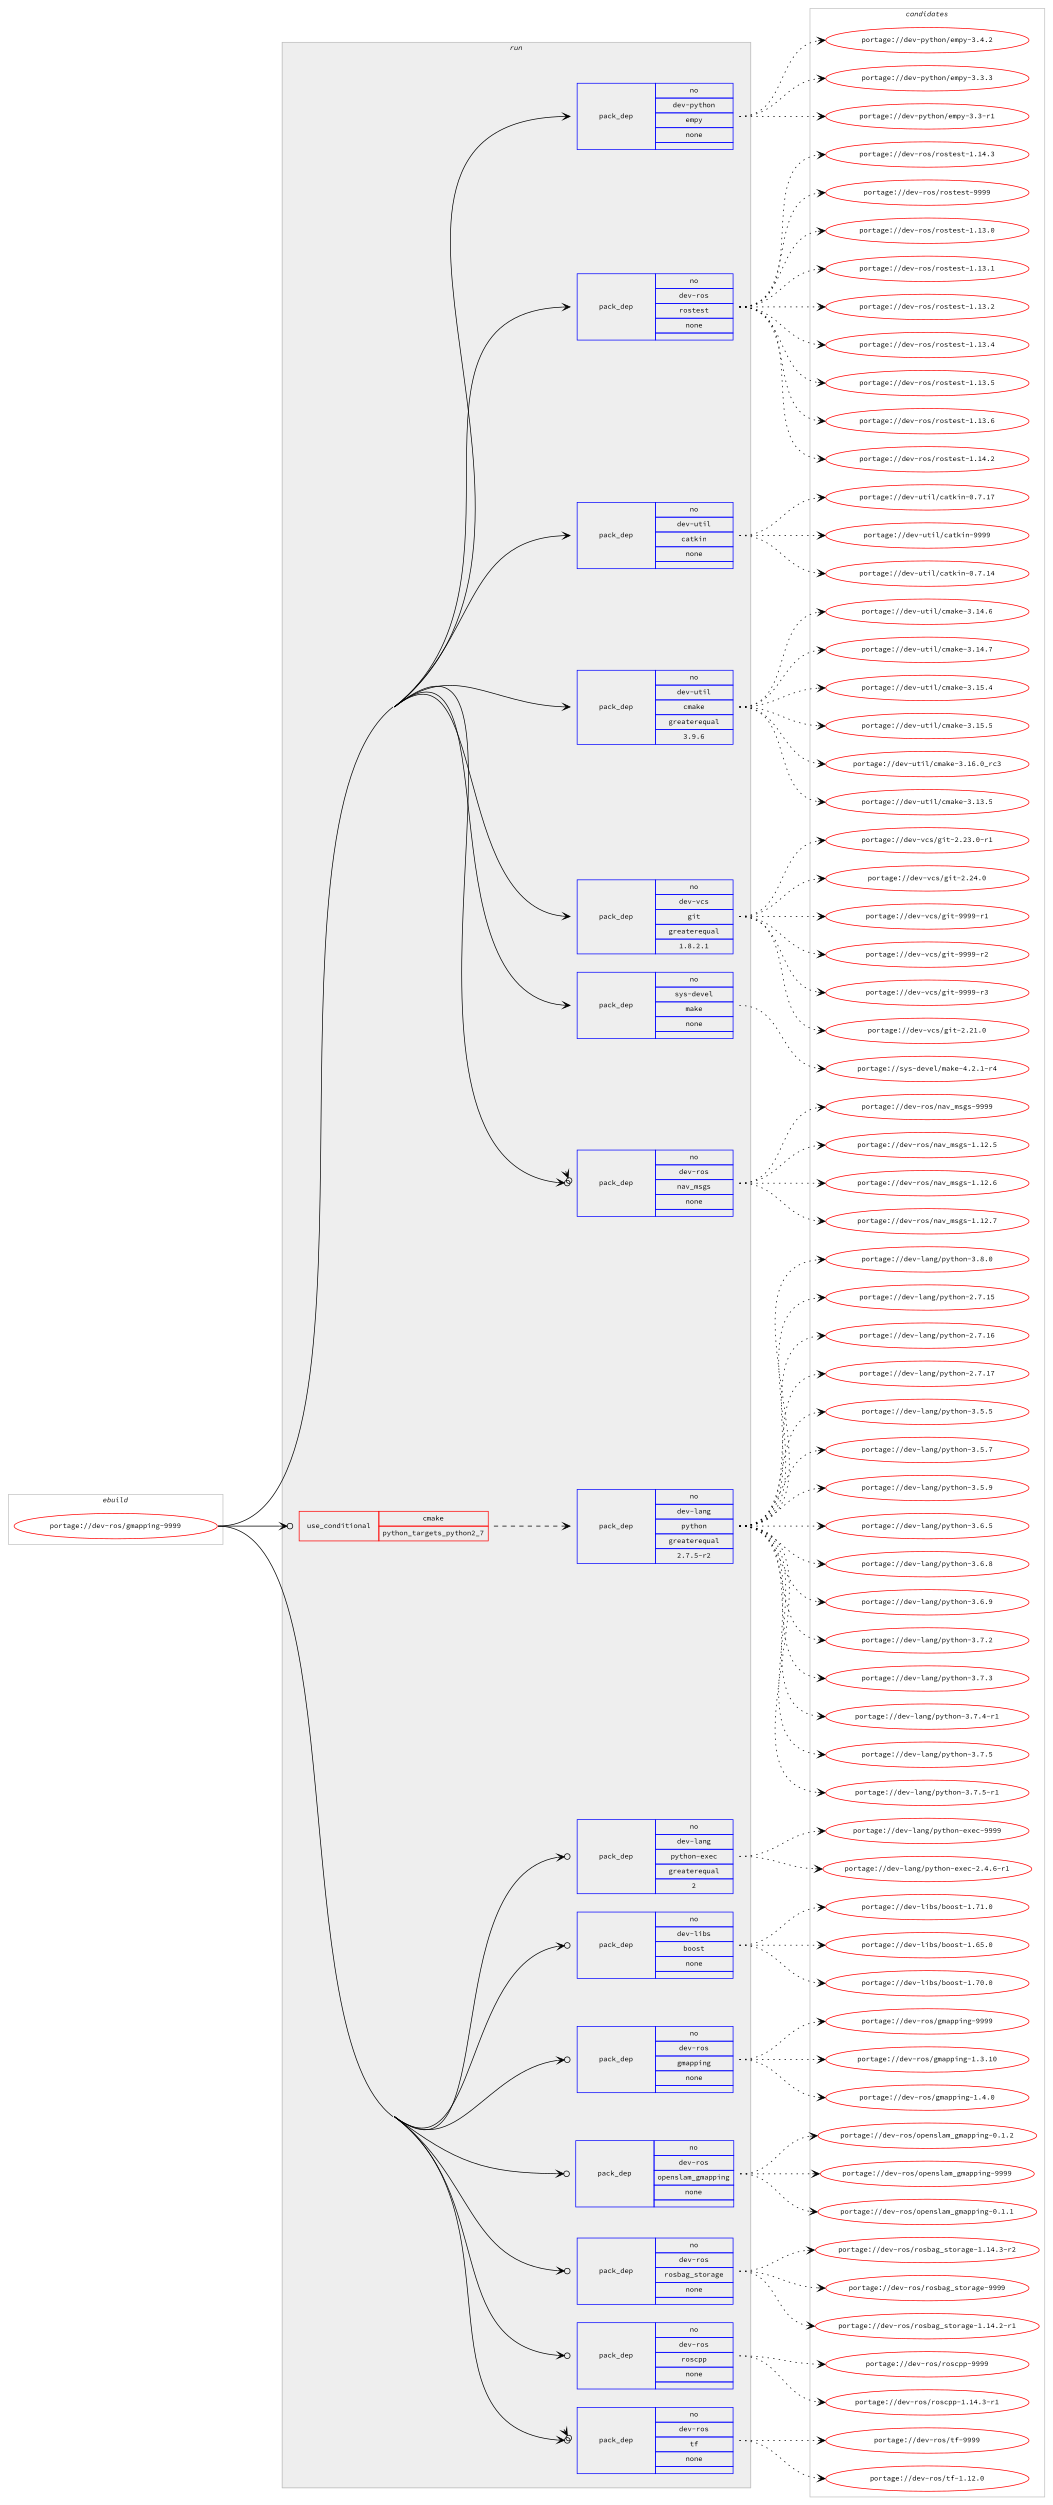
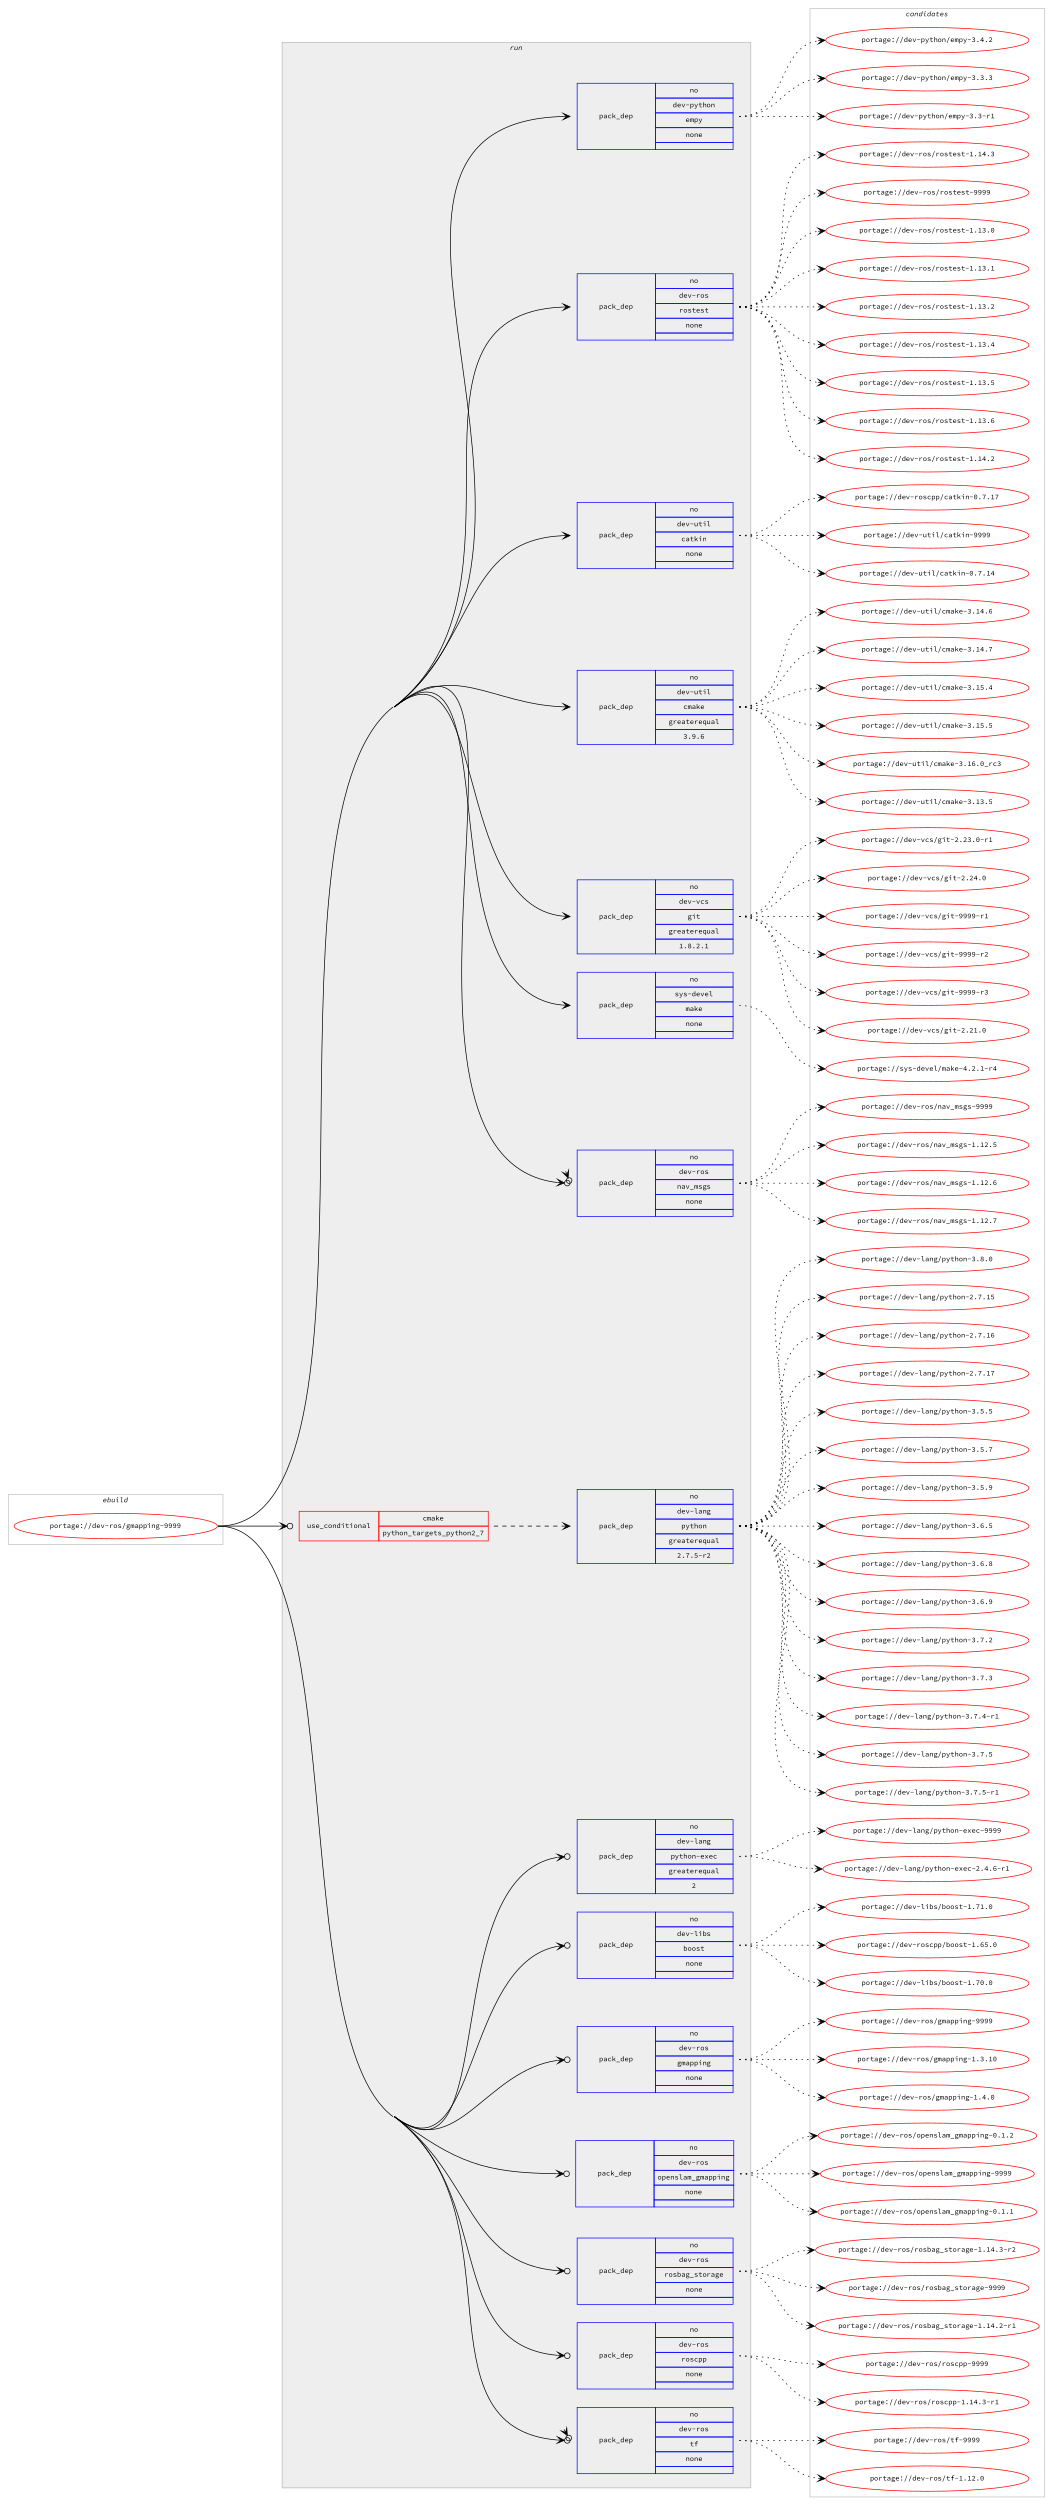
(927, 497) -> (927, 497)
(927, 1945) -> (927, 1945)
